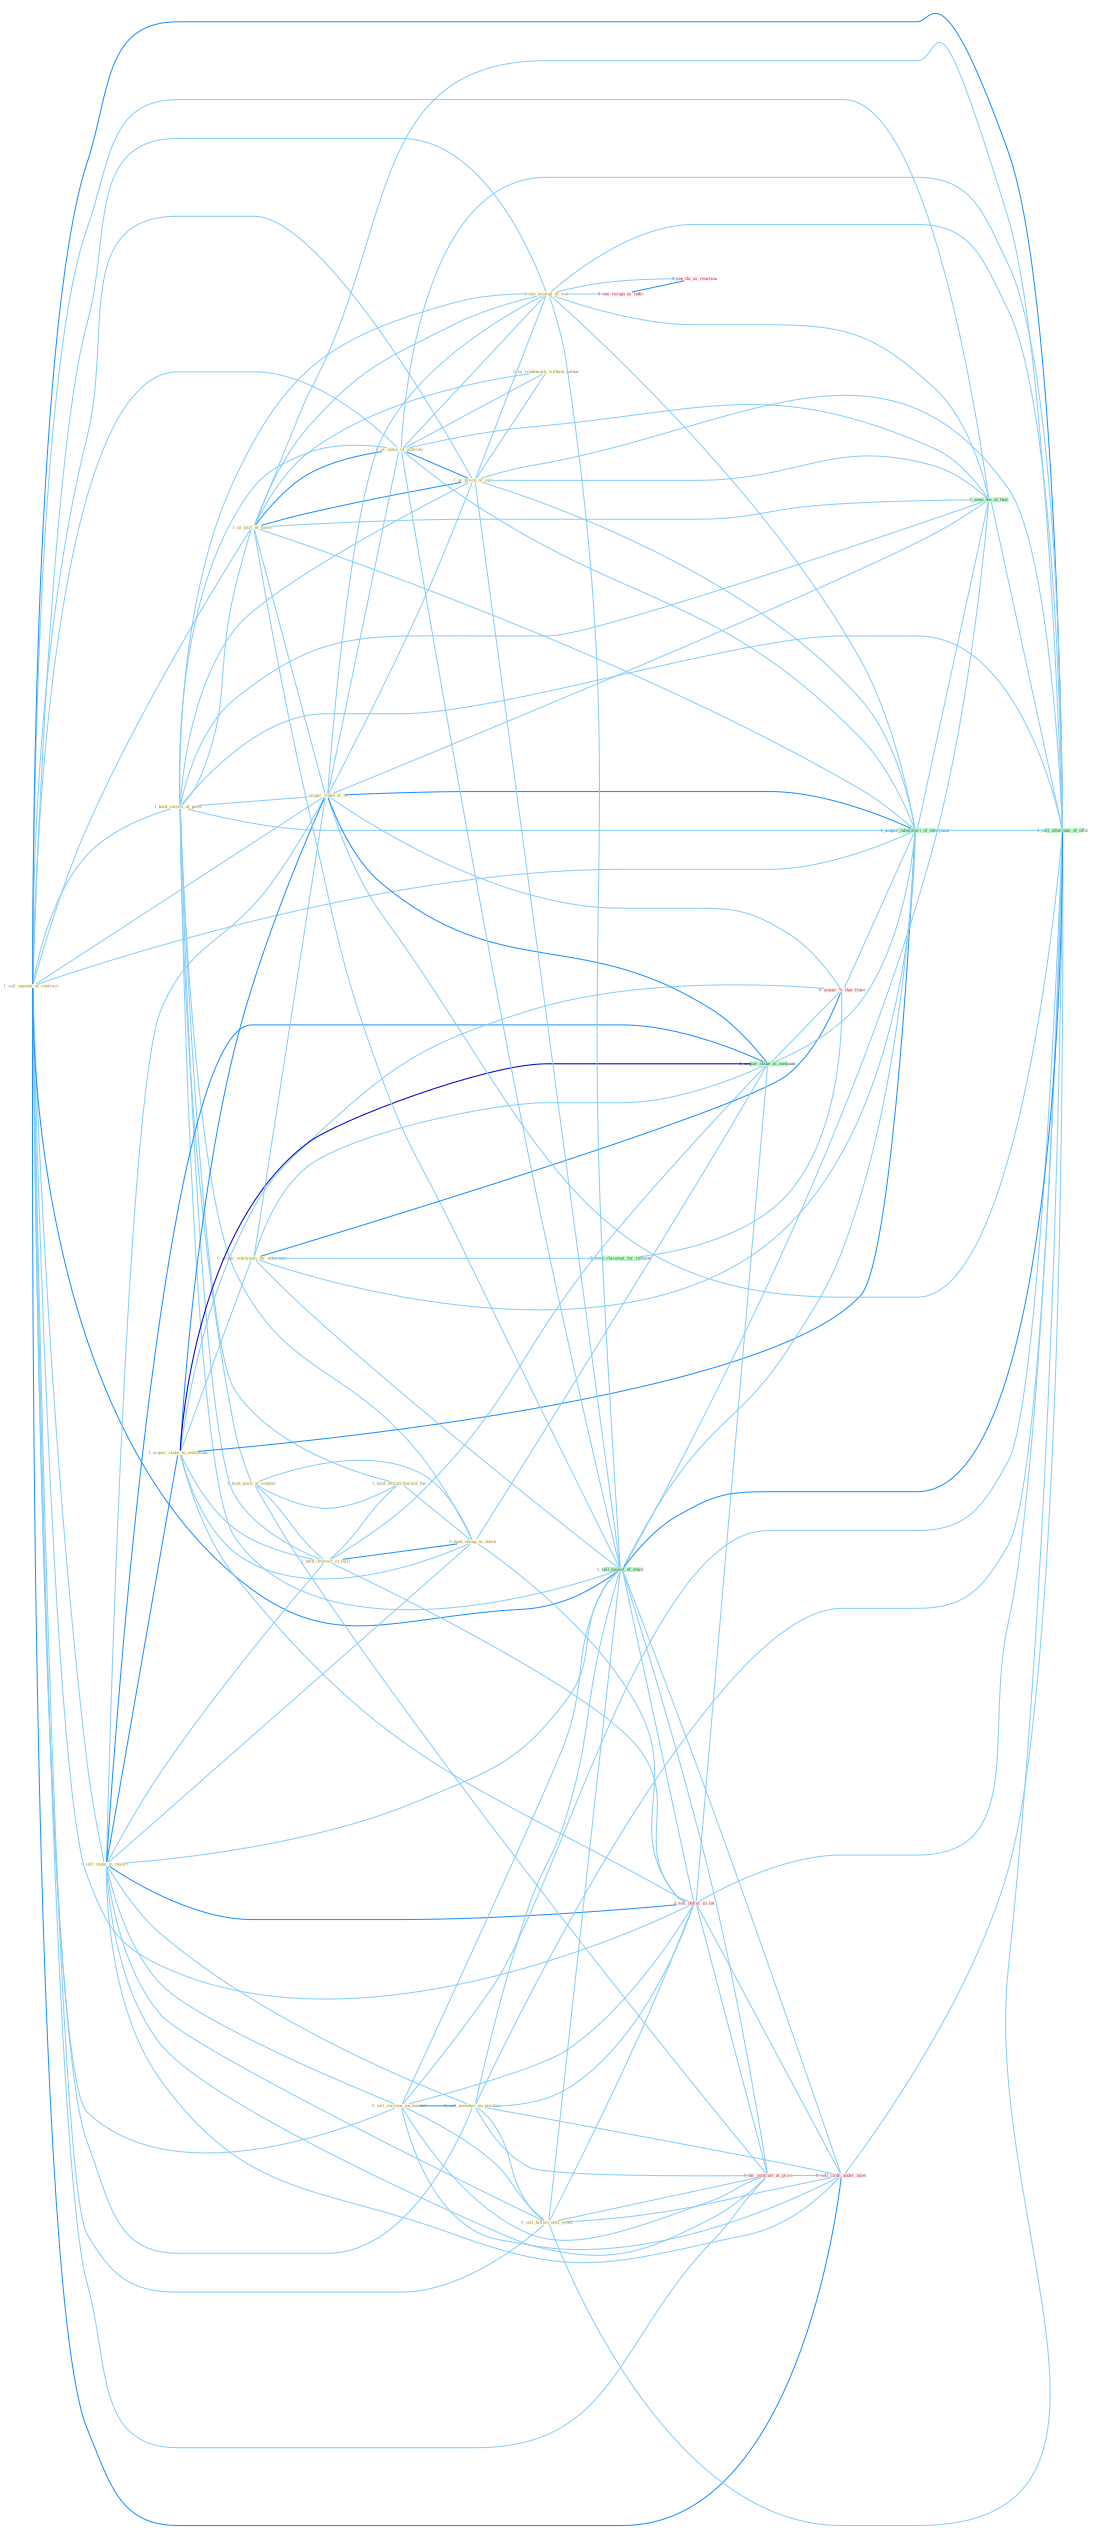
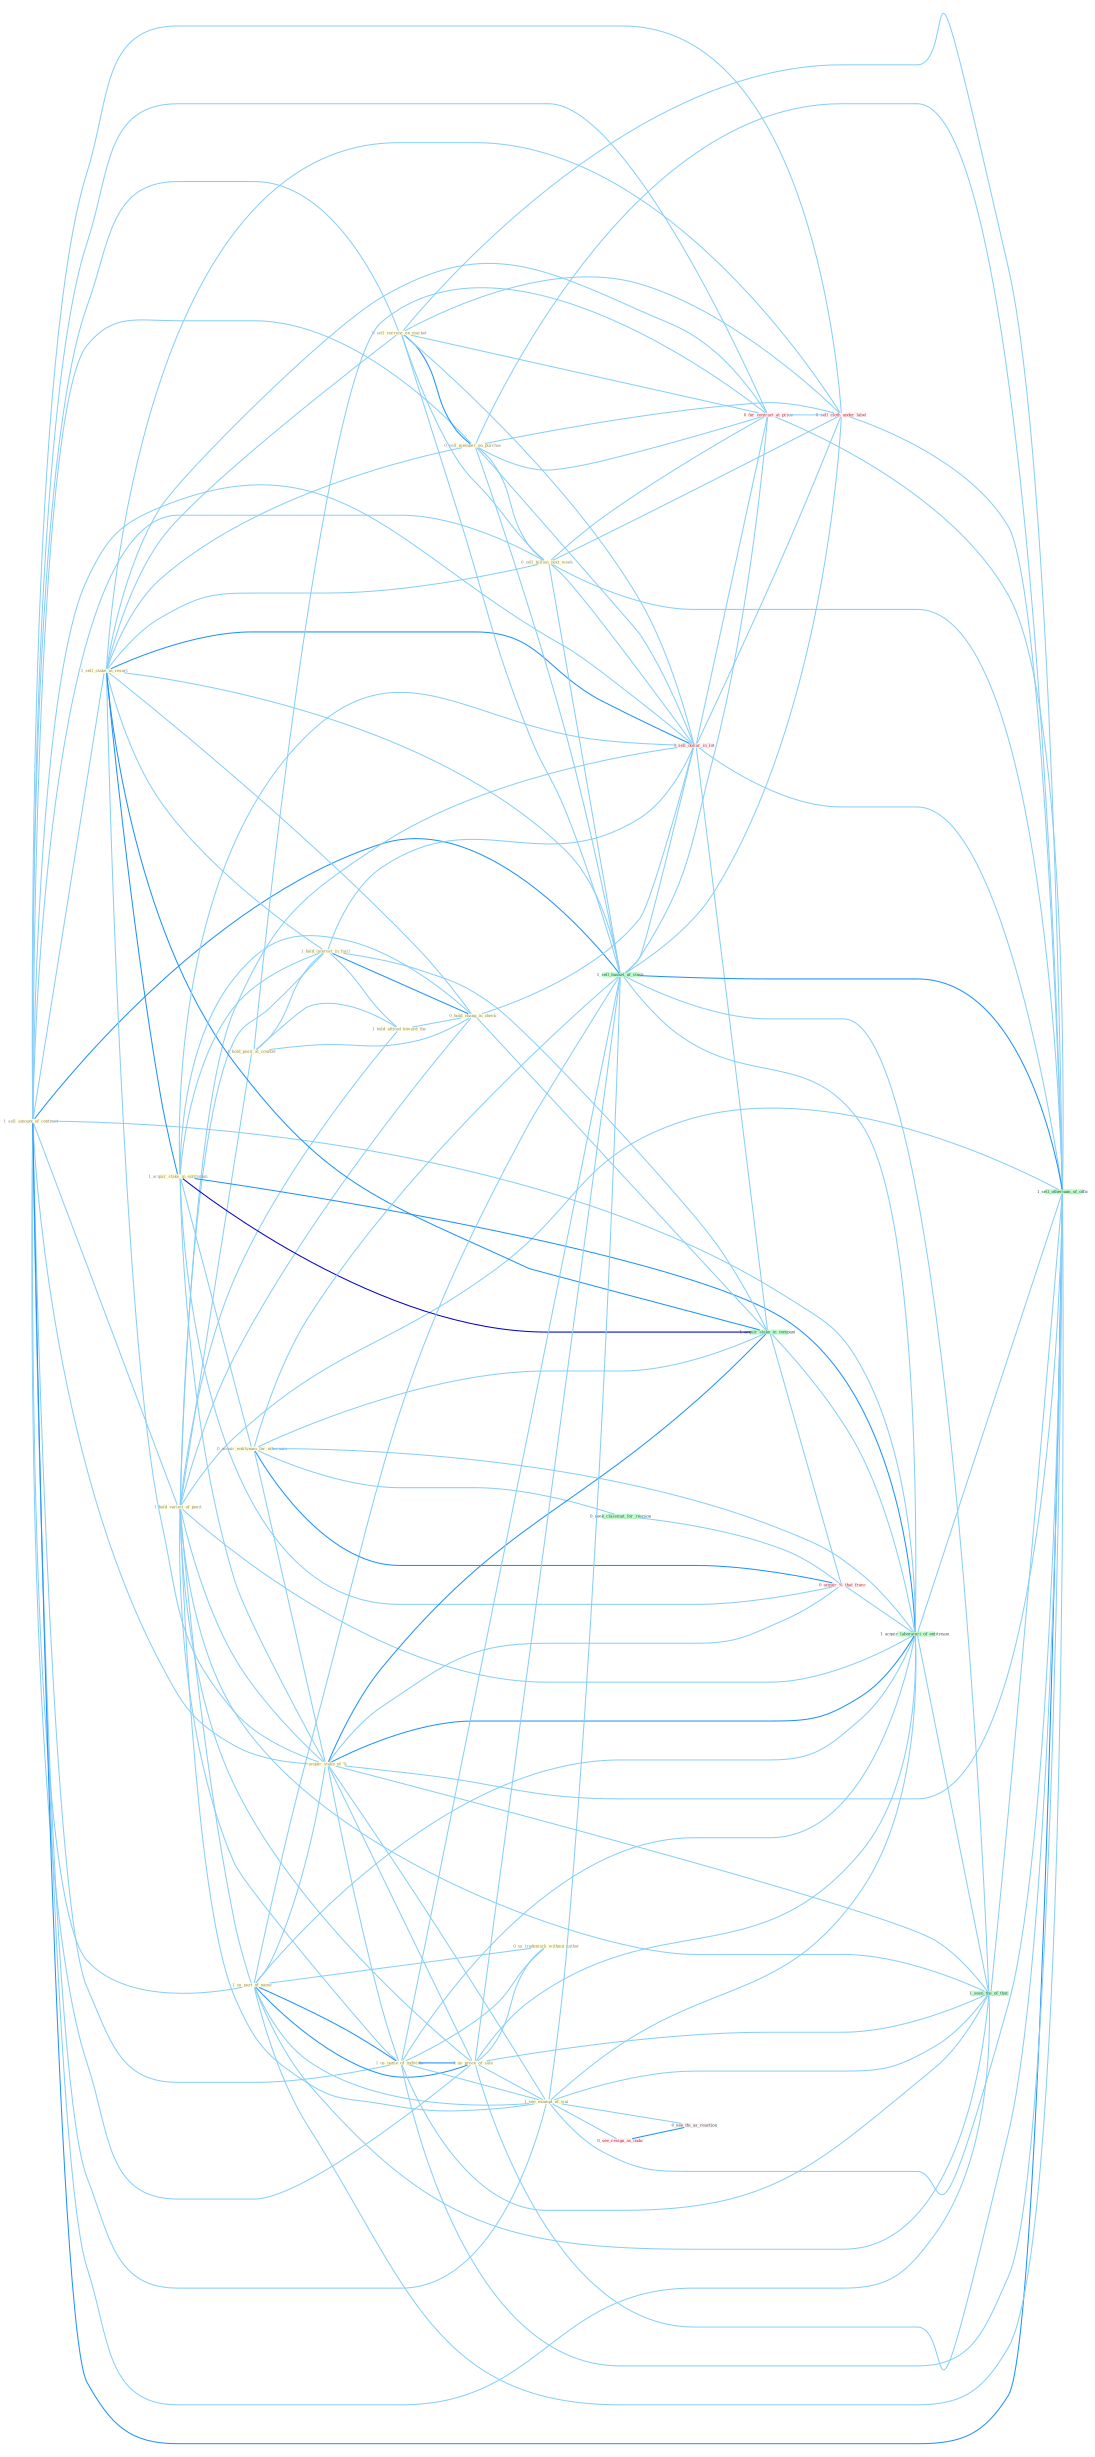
(695, 279) -> (695, 2125)
(621, 294) -> (621, 2141)
none -> (1021, 631)
(220, 1117) -> (211, 1481)
(208, 1406) -> (255, 968)
(59, 2225) -> (106, 92)
